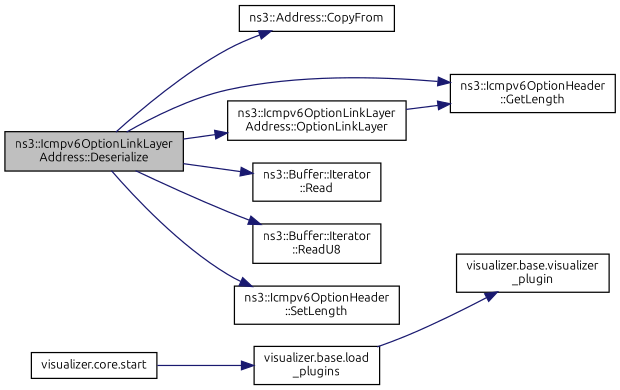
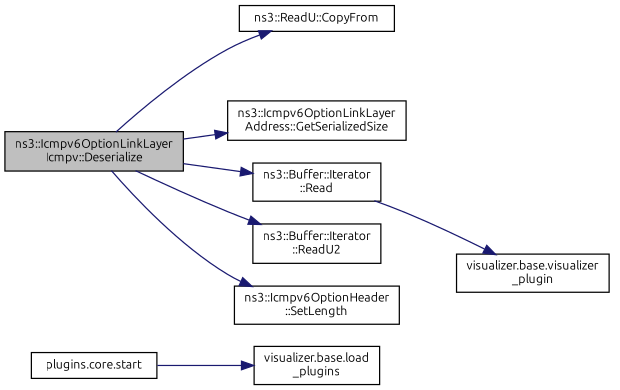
(317, 18) -> (317, 18)
(533, 94) -> none
(317, 121) -> (317, 121)
(94, 151) -> (94, 151)
(317, 244) -> (317, 244)
(433, 324) -> (430, 223)
(94, 365) -> (94, 365)
